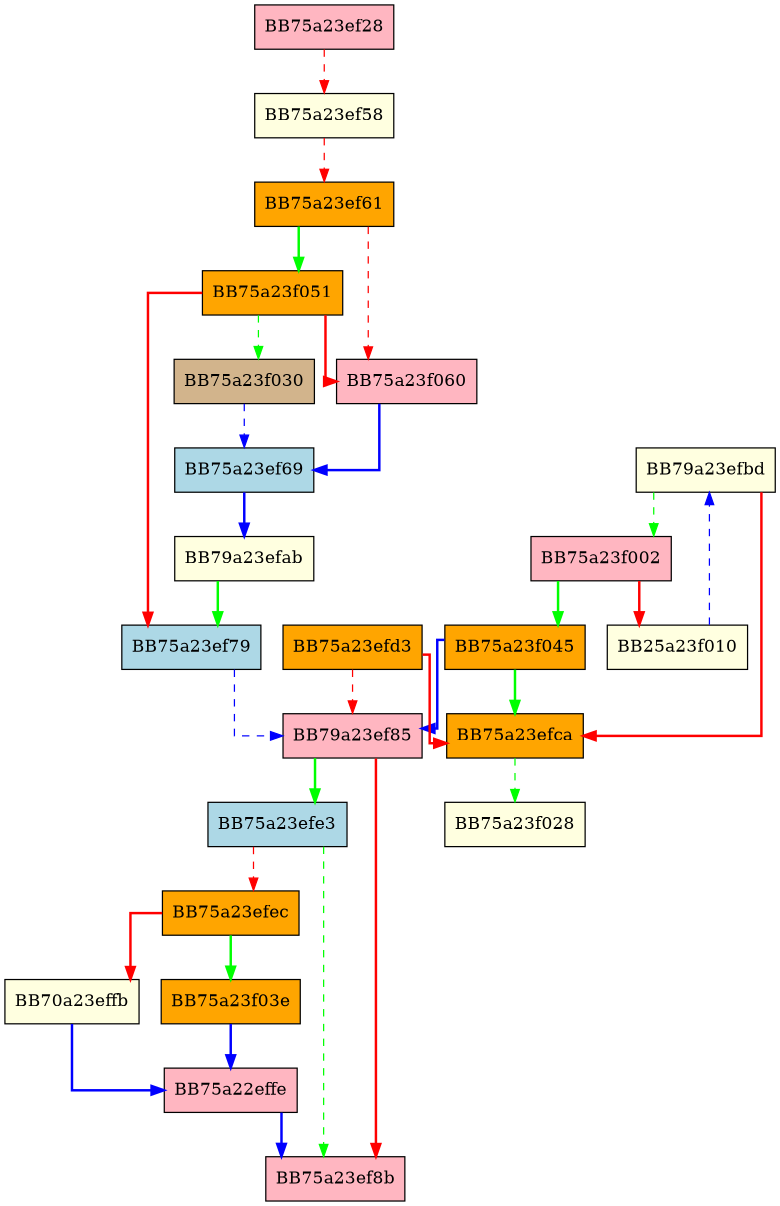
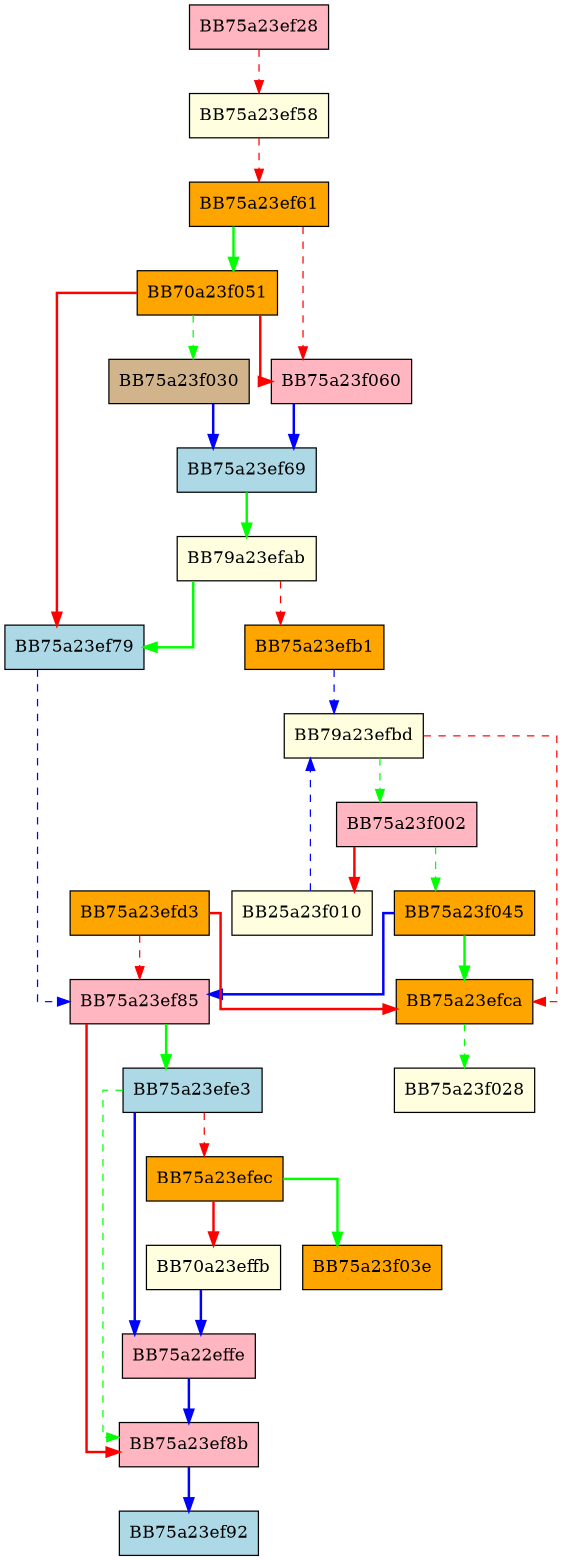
(273, 293) -> (207, 293)
(244, 419) -> (213, 419)
(244, 508) -> (247, 508)
(558, 597) -> (436, 862)
none -> (314, 647)
(761, 697) -> (557, 808)
(353, 736) -> (140, 1002)
(231, 1040) -> (135, 1217)
none -> (189, 1533)
